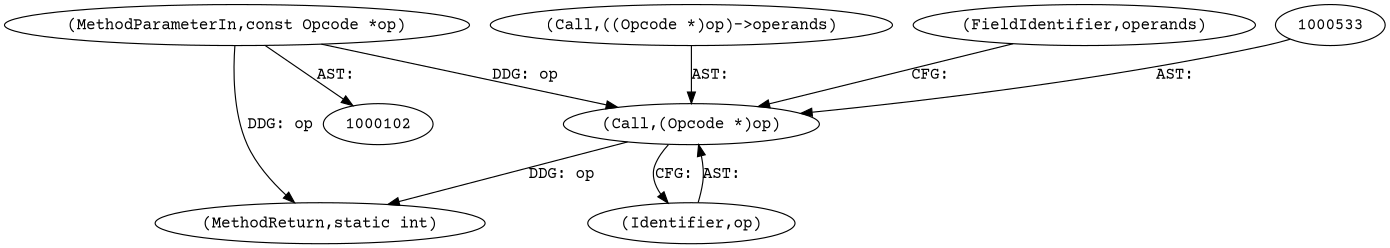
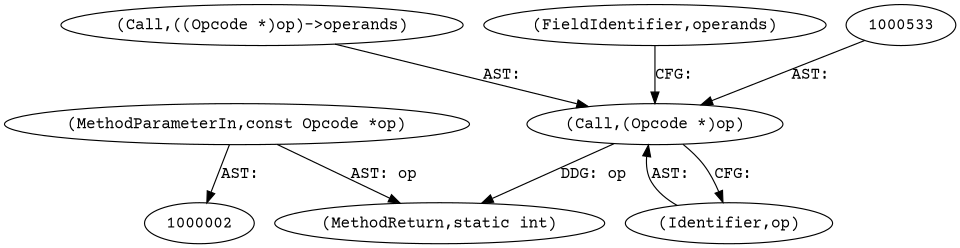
(464, 75) -> none
(280, 124) -> (384, 174)
(378, 124) -> (199, 223)
